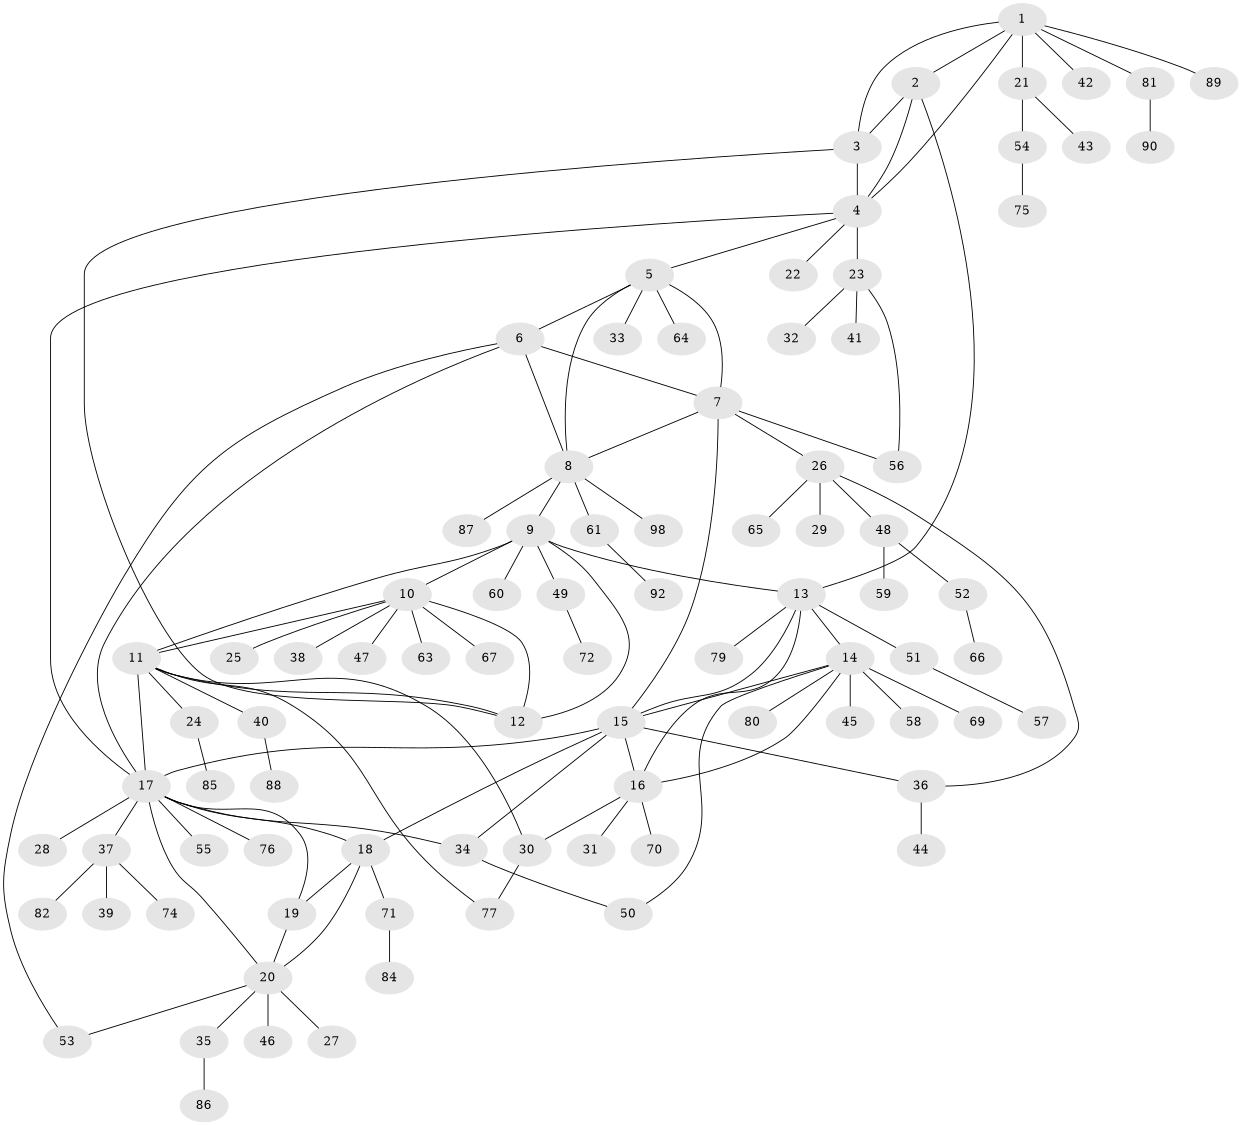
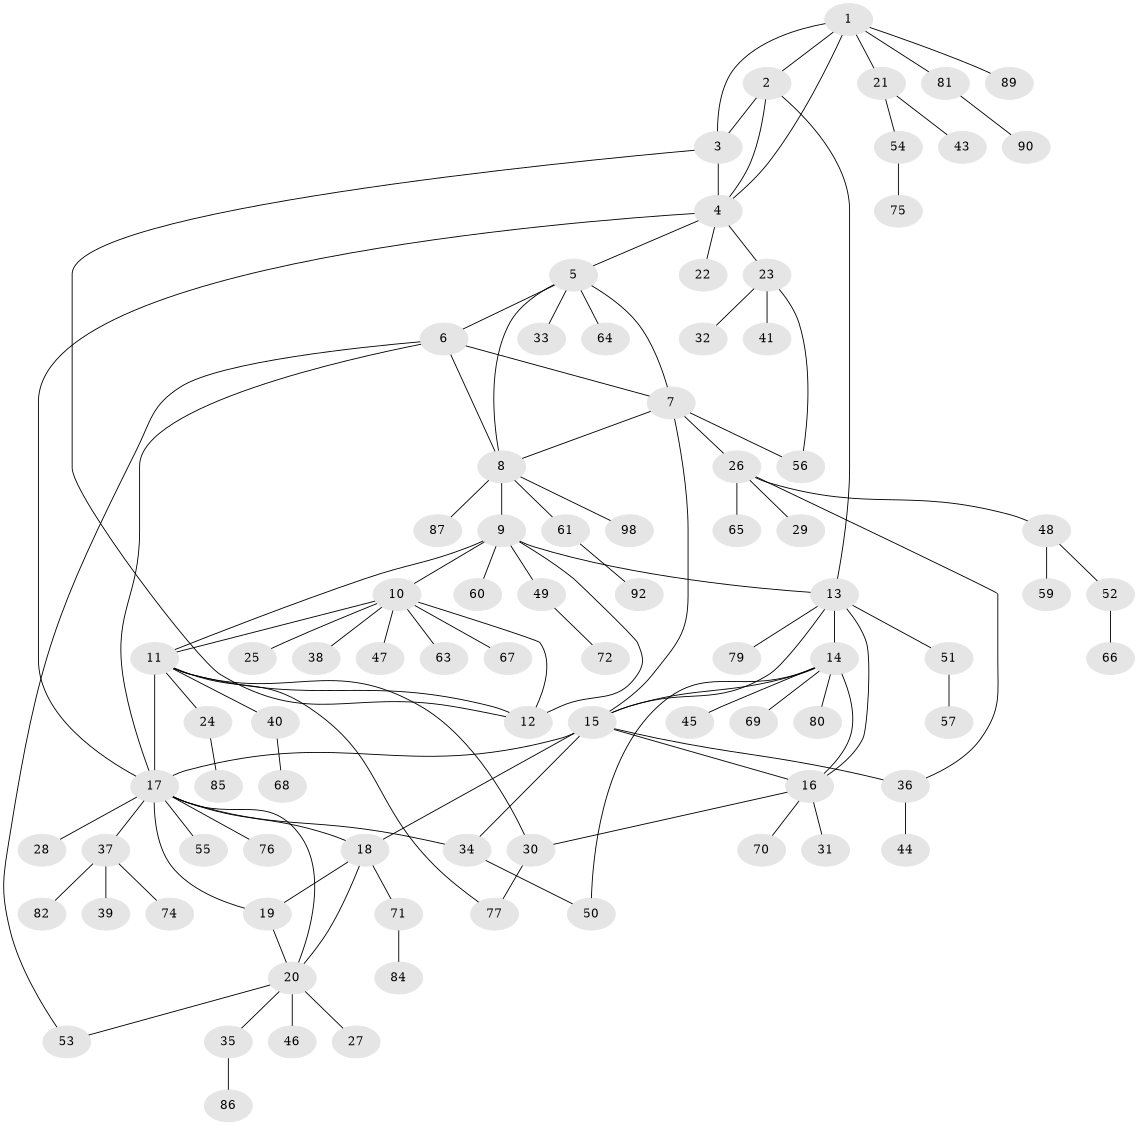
(1086, 83) -> none
(914, 722) -> none
(274, 786) -> (282, 786)
